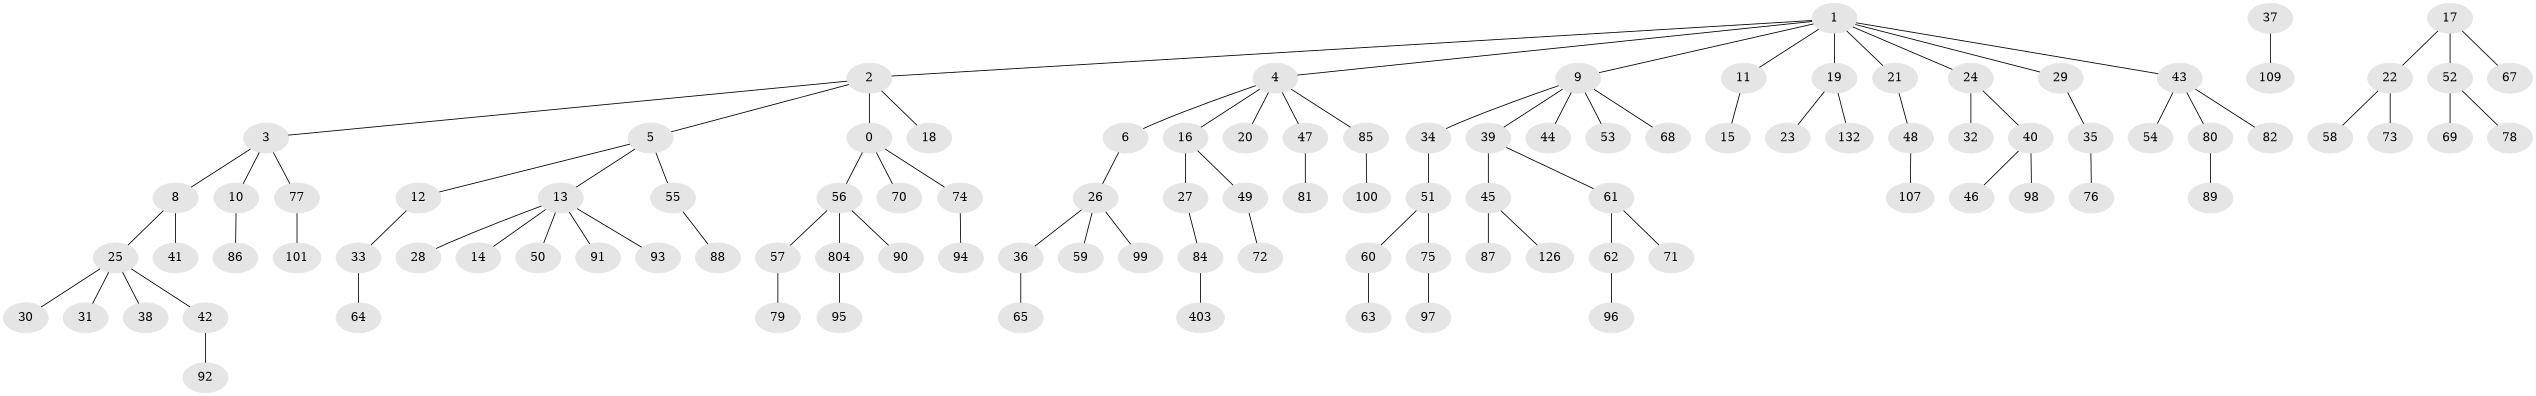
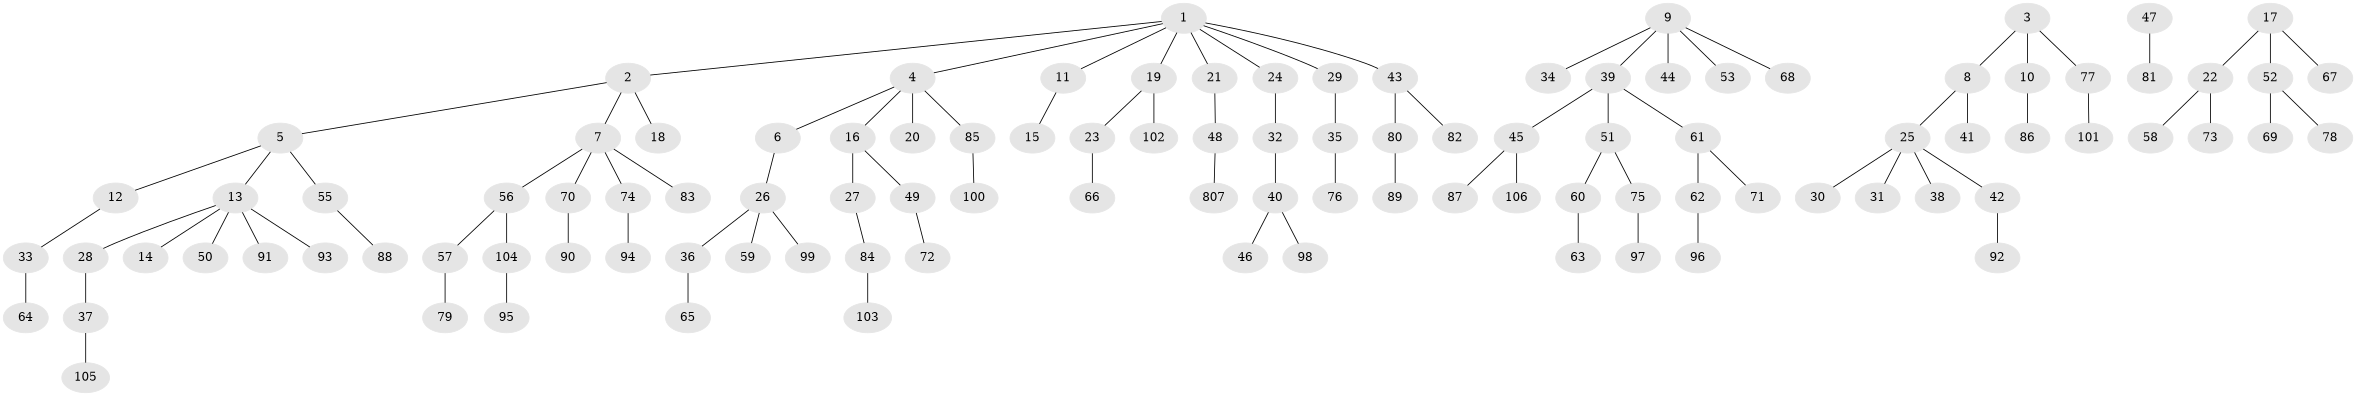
(1706, 48) -> none
(2270, 78) -> (86, 378)
(568, 108) -> none
(1290, 108) -> none
(2001, 108) -> (1275, 168)
(869, 138) -> (598, 138)
(1849, 138) -> (1154, 138)
(2151, 138) -> none
(1428, 168) -> (1608, 108)
none -> (688, 198)
none -> (1092, 198)
(1910, 198) -> (1214, 198)
(870, 228) -> (568, 228)
(839, 258) -> (507, 258)
(1550, 258) -> (1517, 198)
none -> (86, 288)
(1200, 318) -> (868, 318)
